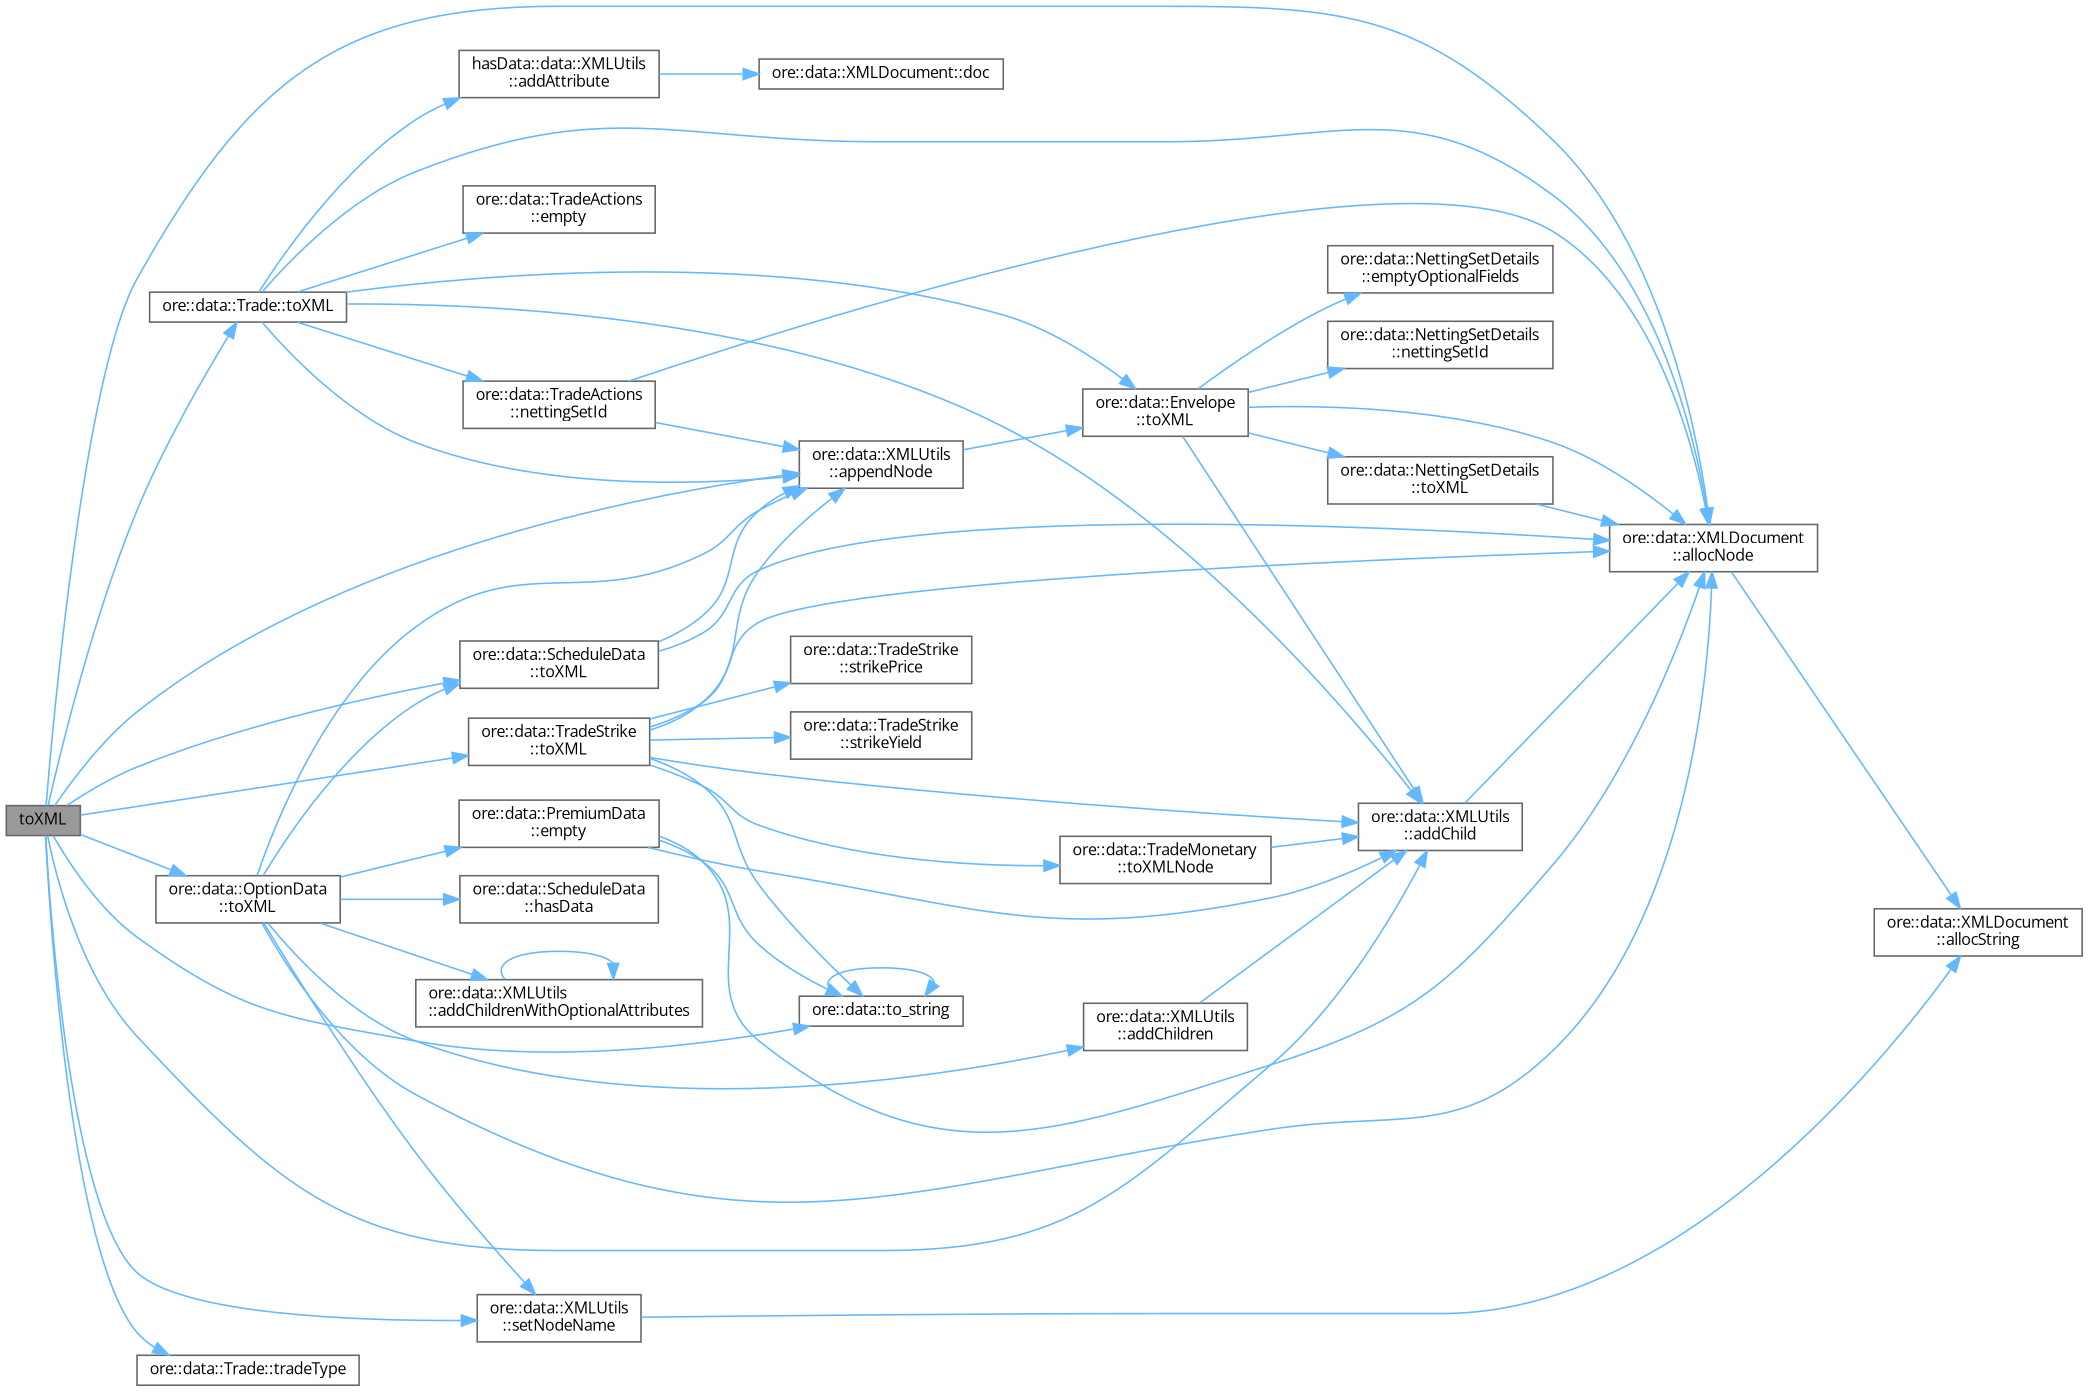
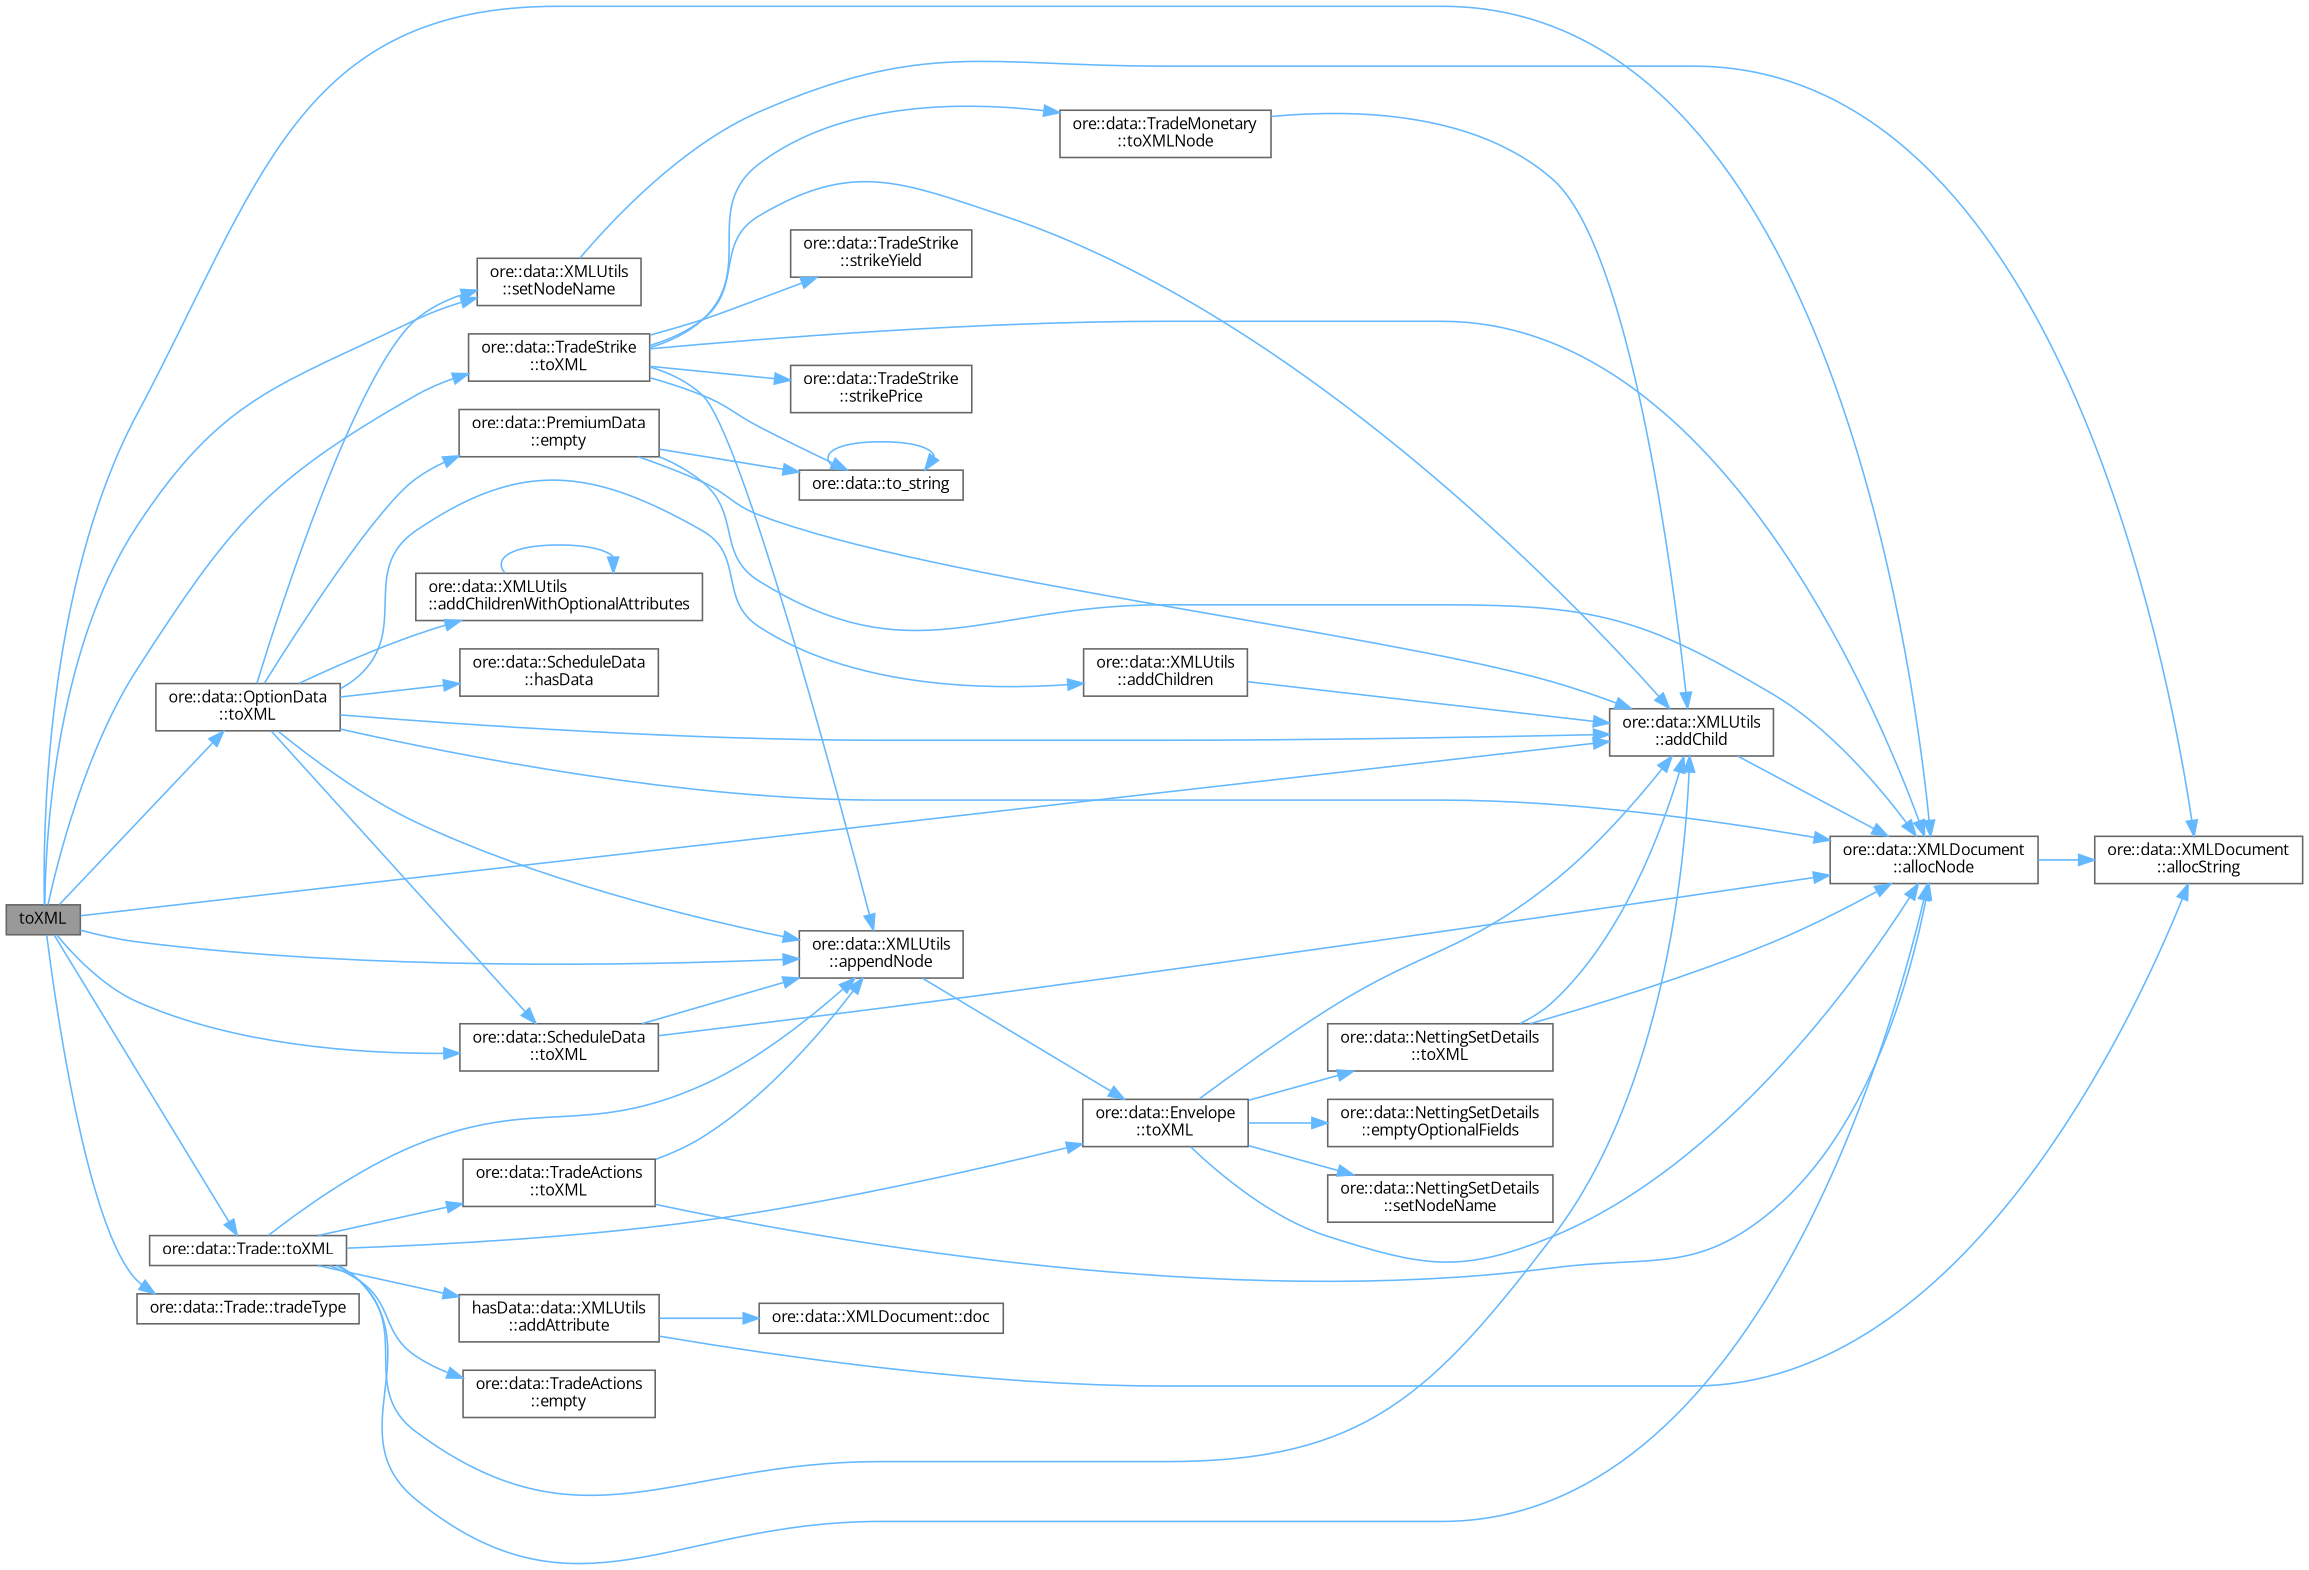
(1440, 345) -> (1440, 1199)
(559, 405) -> (559, 1183)
none -> (966, 740)
none -> (1617, 919)
(369, 1033) -> none
none -> (1539, 1386)
